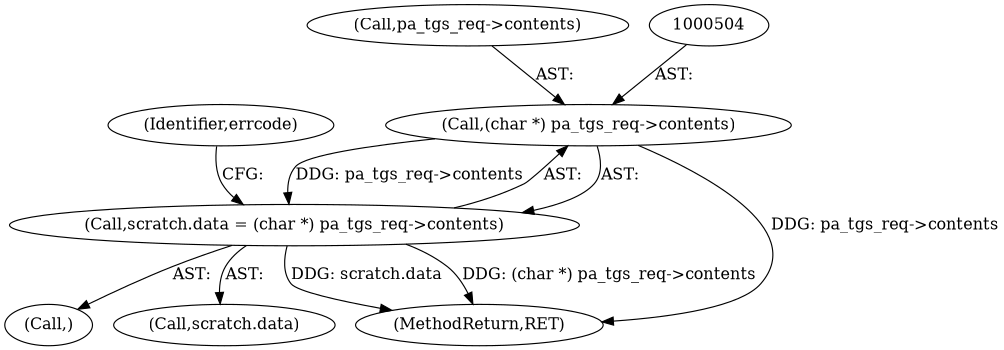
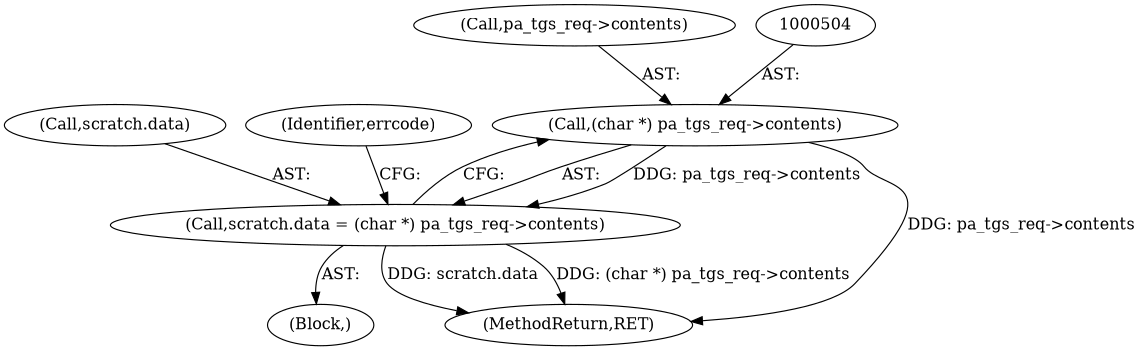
(566, 175) -> (487, 175)
(226, 265) -> (247, 172)
(49, 325) -> (321, 325)
